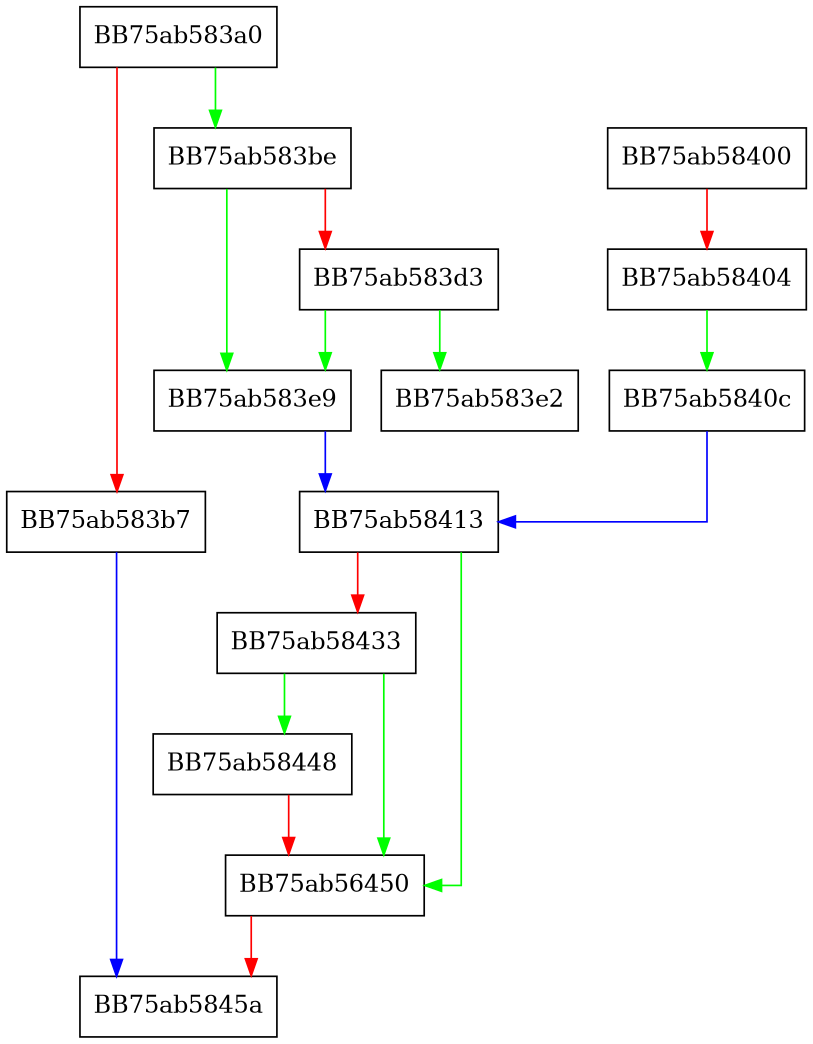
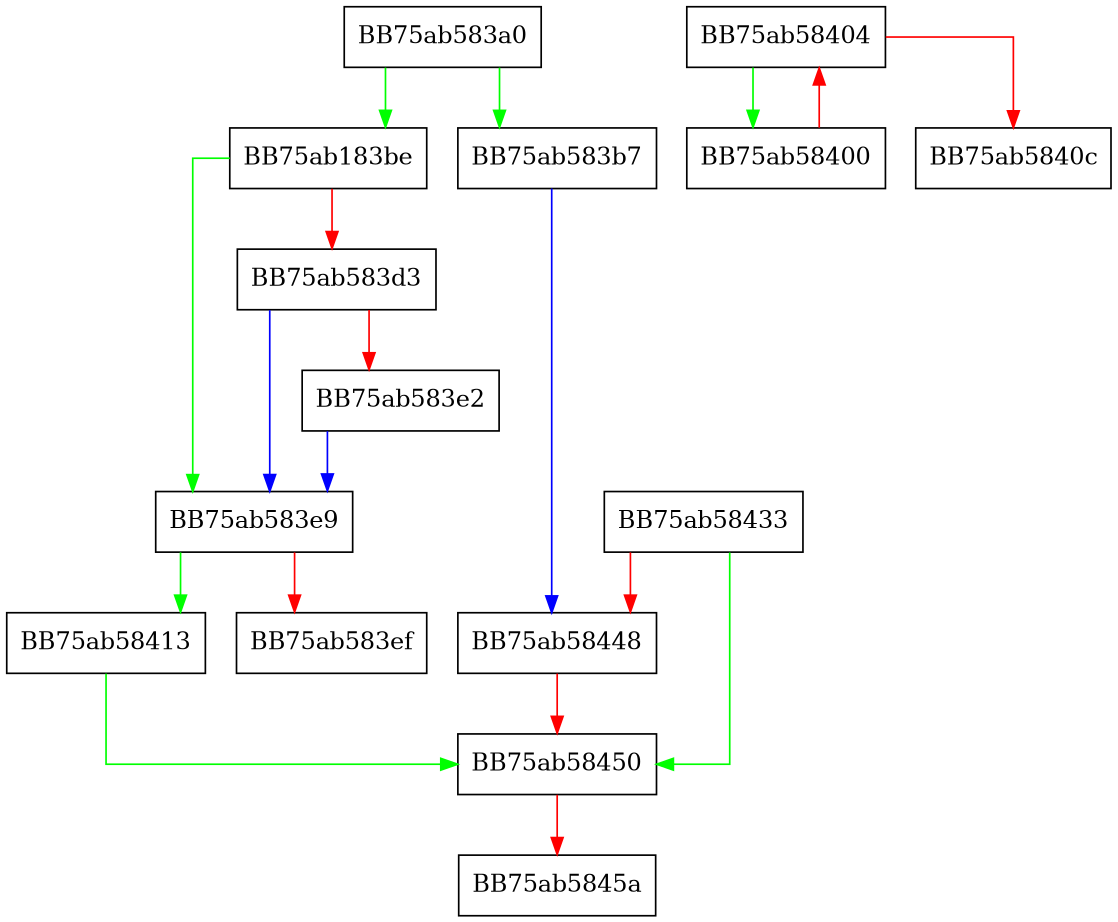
none -> (753, 89)
(252, 158) -> (328, 158)
(117, 271) -> (500, 89)
(325, 331) -> (270, 392)
(440, 331) -> (369, 331)
(707, 331) -> (986, 37)
(325, 453) -> (181, 574)
none -> (327, 453)
(656, 522) -> none
(358, 574) -> none
none -> (332, 643)
(284, 695) -> (630, 574)
(117, 756) -> (552, 392)
(325, 885) -> (557, 764)
